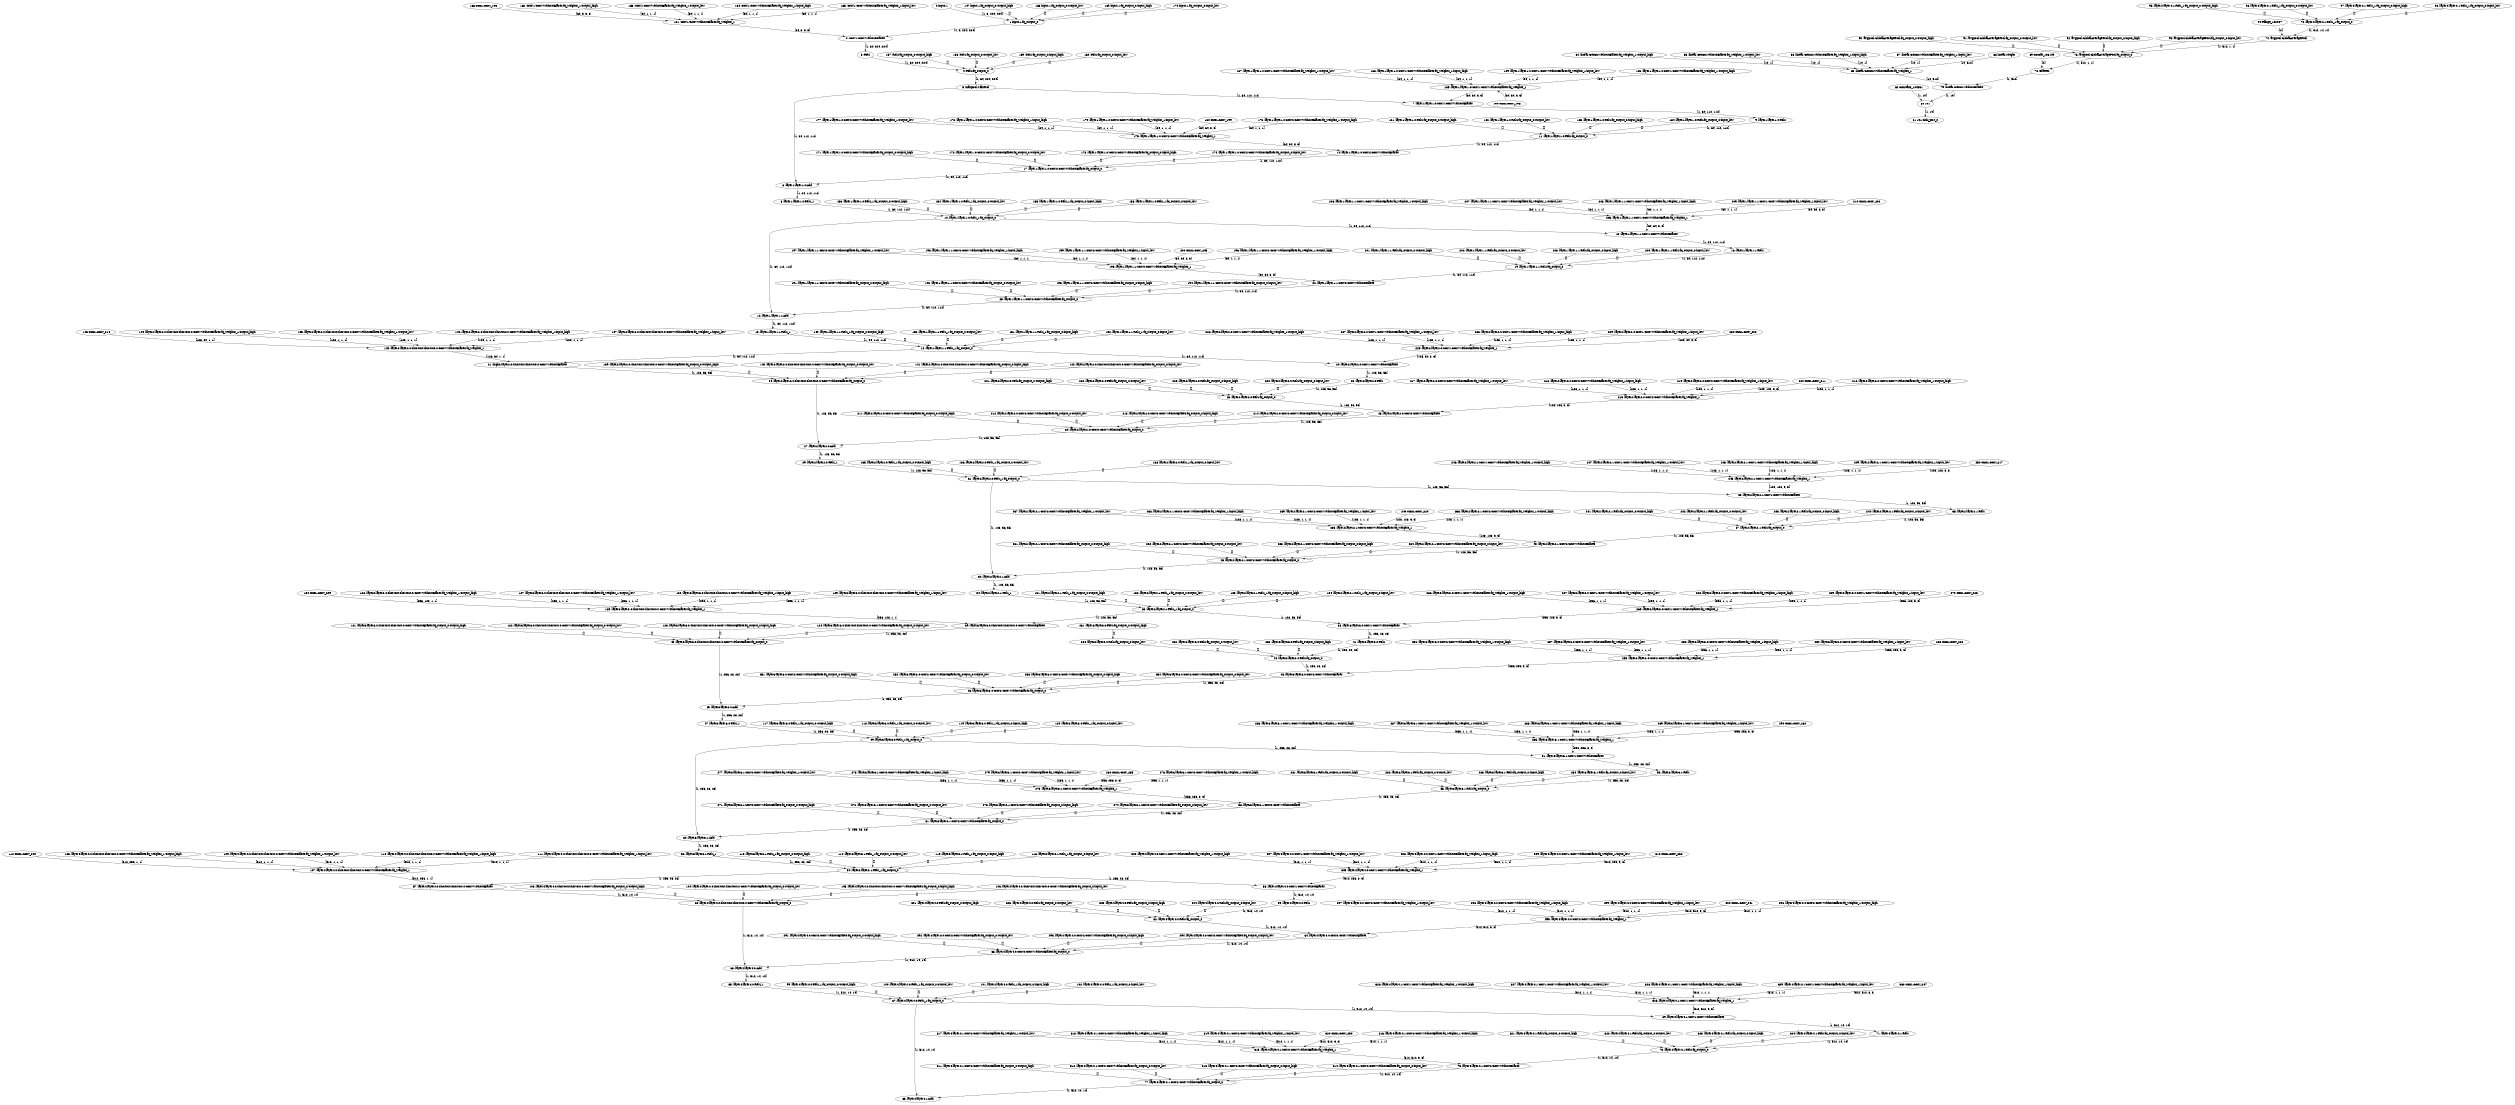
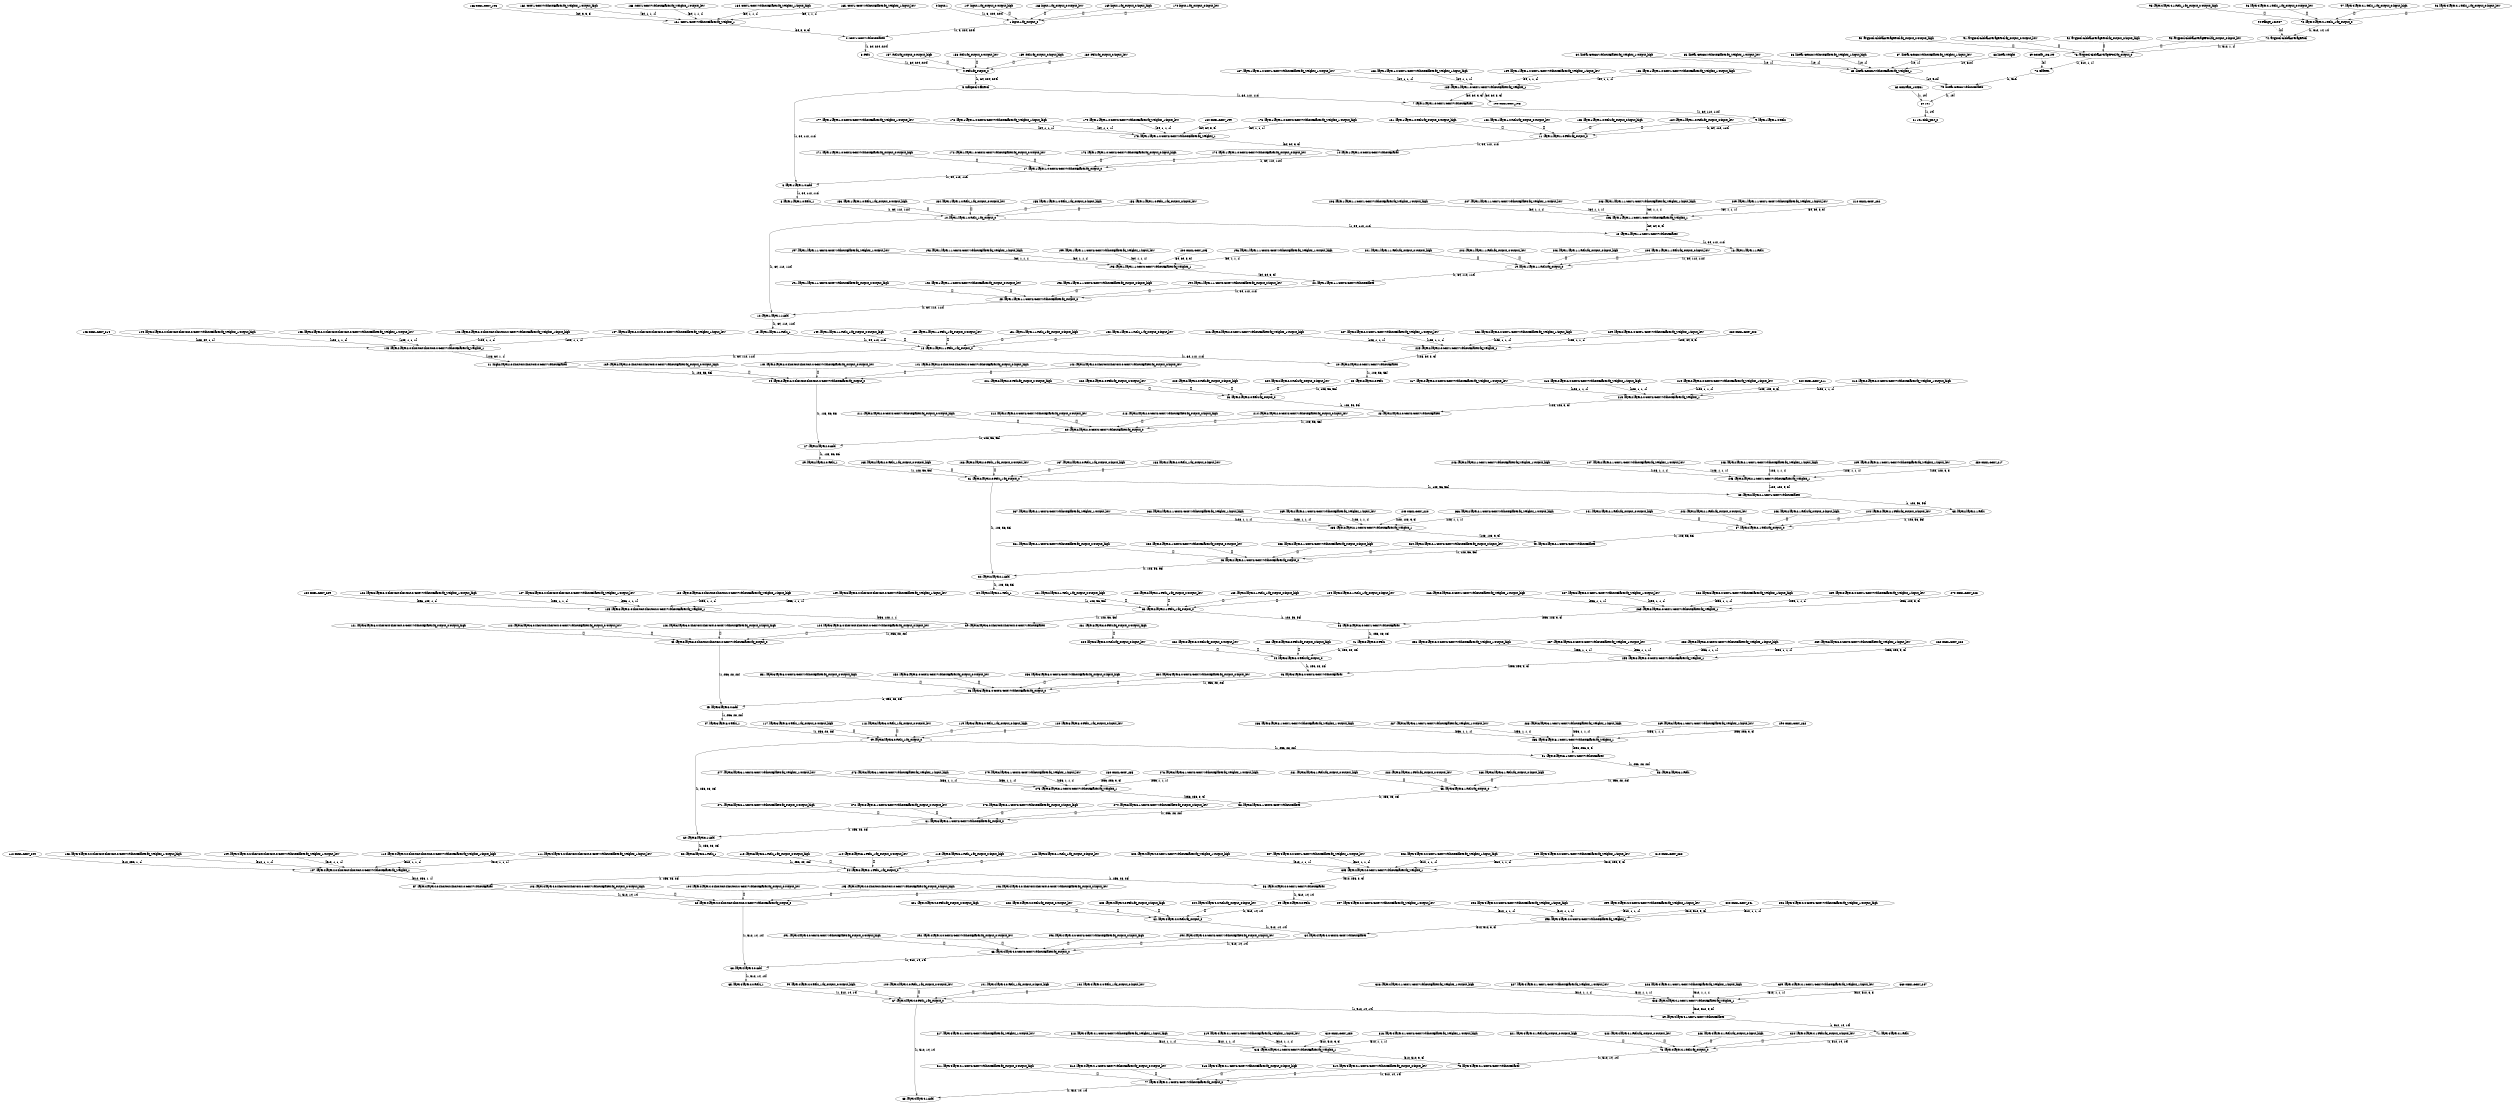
(1504, 95) -> (1485, 97)
none -> (1091, 463)
(1603, 773) -> none
